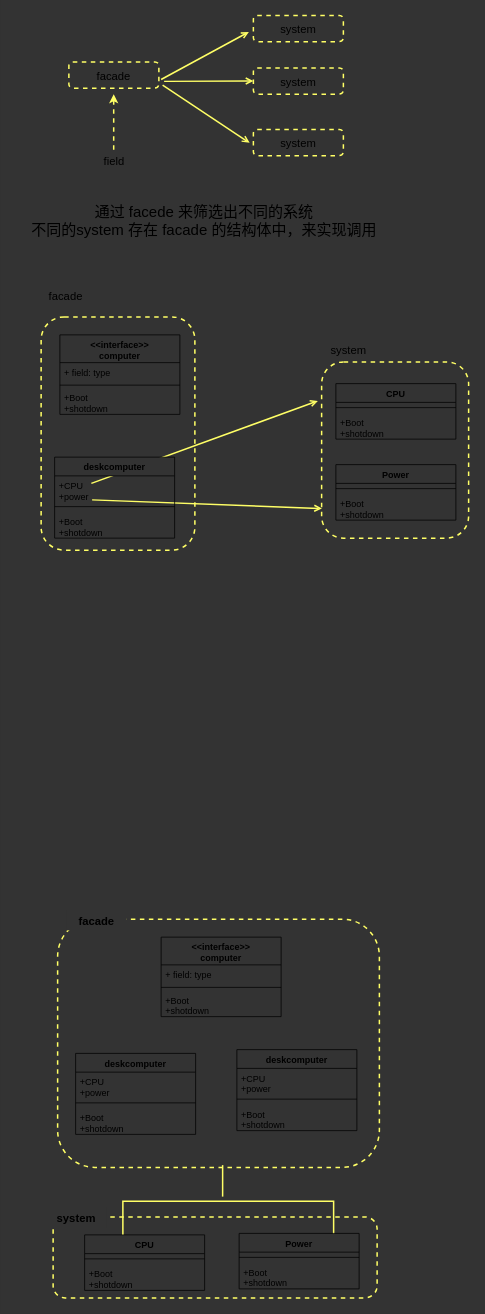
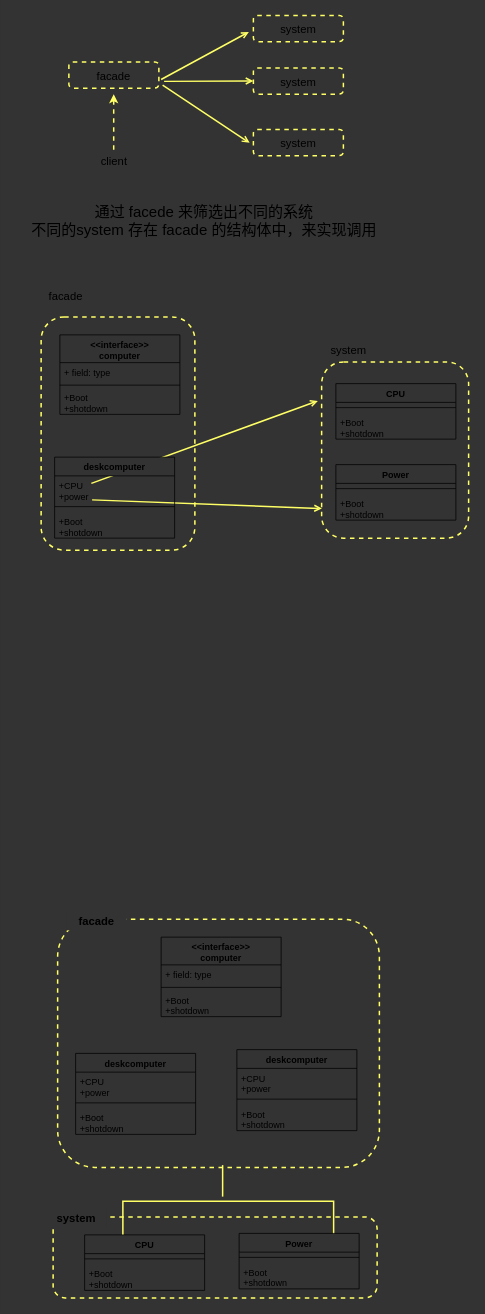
(114, 161) -> (114, 161)
